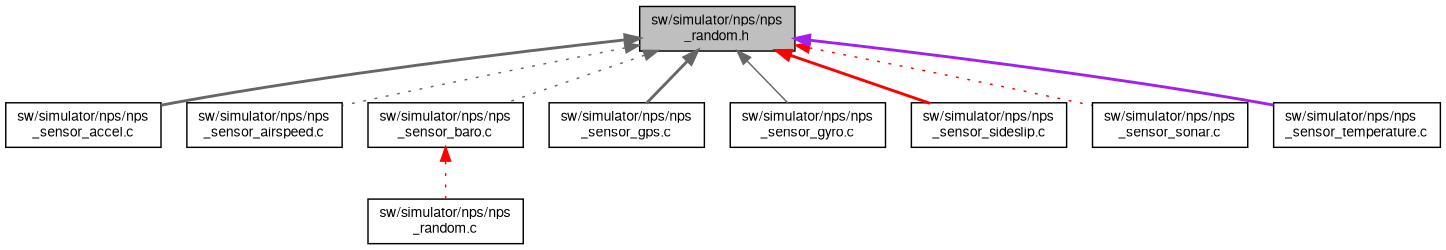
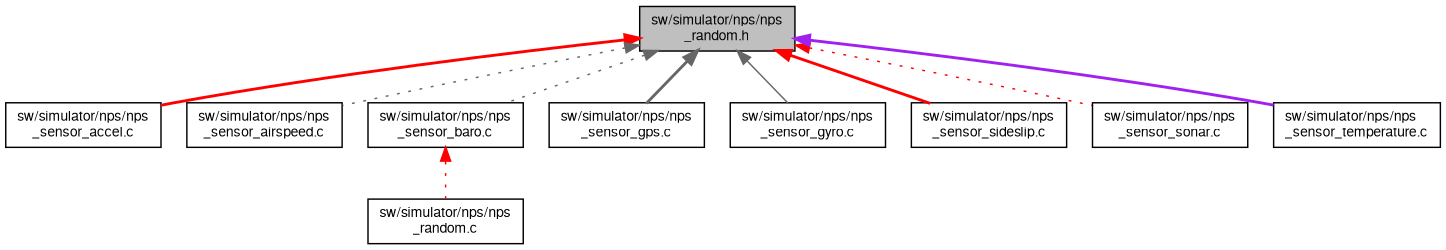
(392, 69) -> (392, 69)
